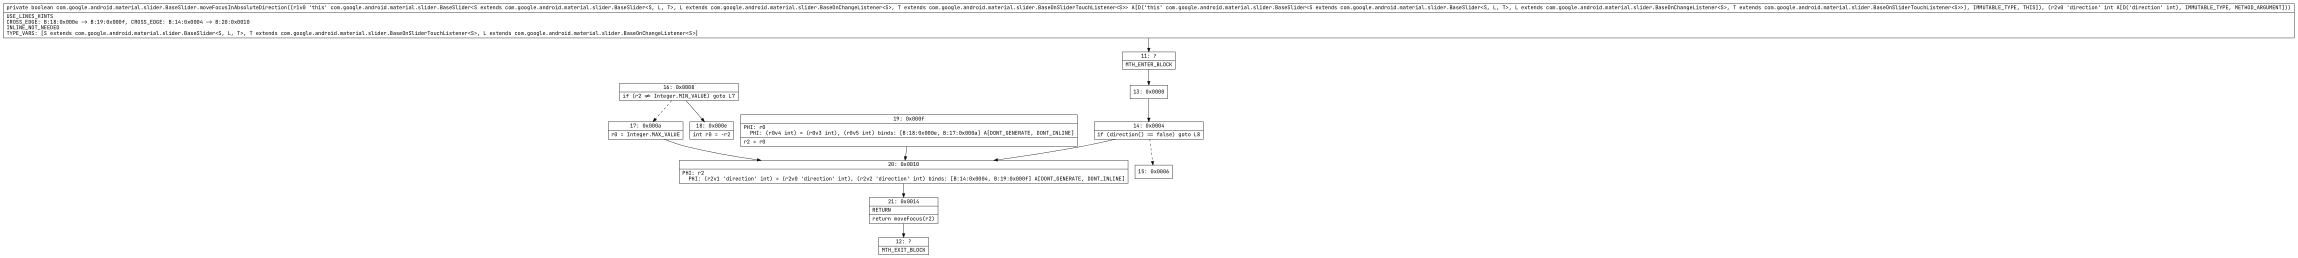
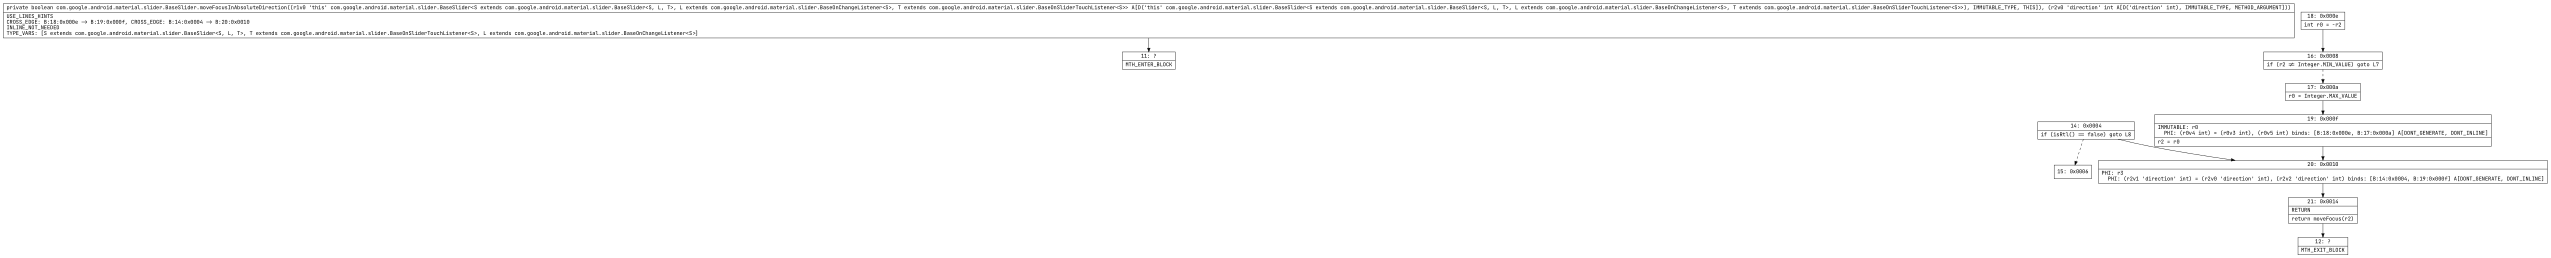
(1149, 92) -> none
(694, 110) -> (2323, 39)
(756, 128) -> (2180, 128)
(1149, 135) -> (2086, 135)
(710, 152) -> (2323, 106)
(695, 173) -> (2114, 173)
